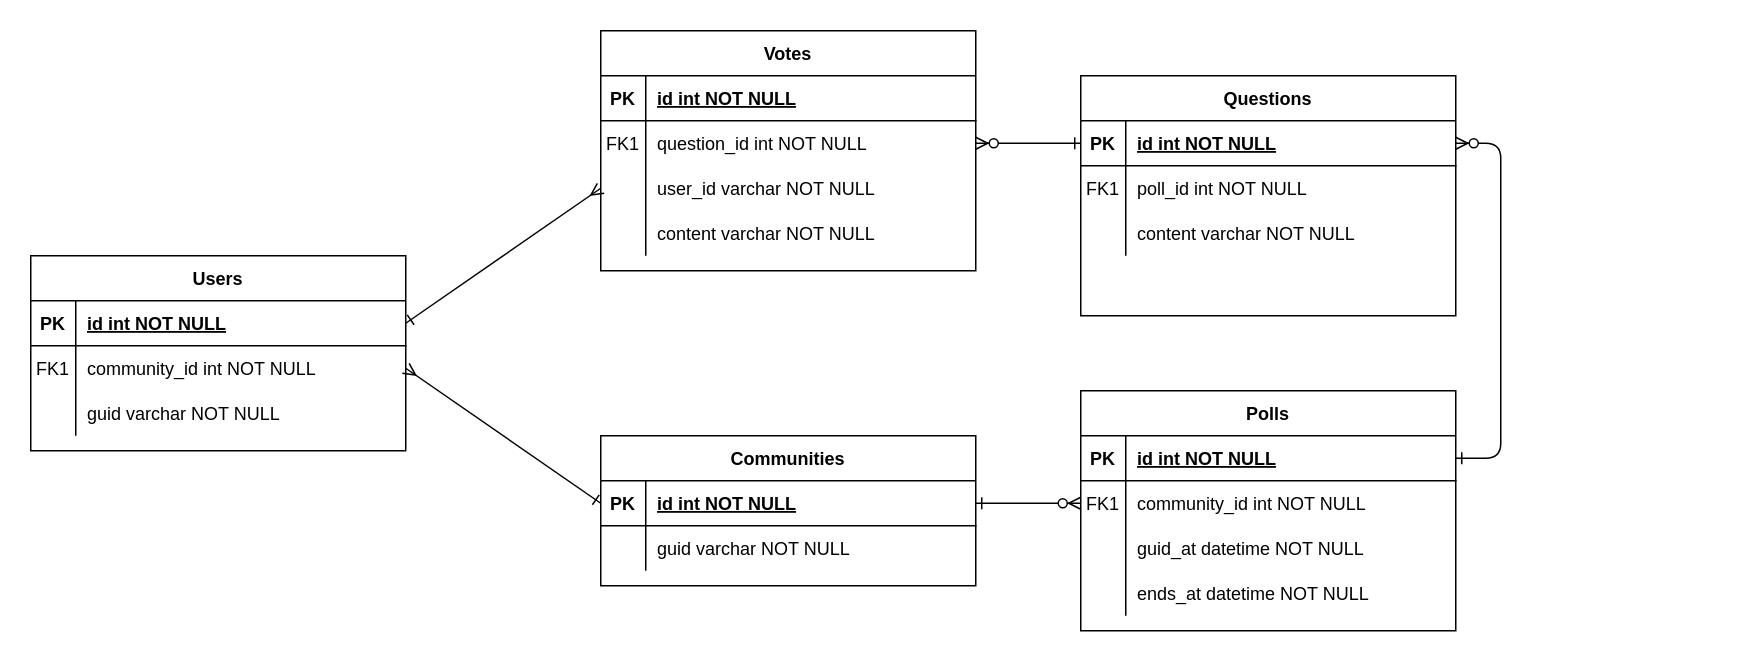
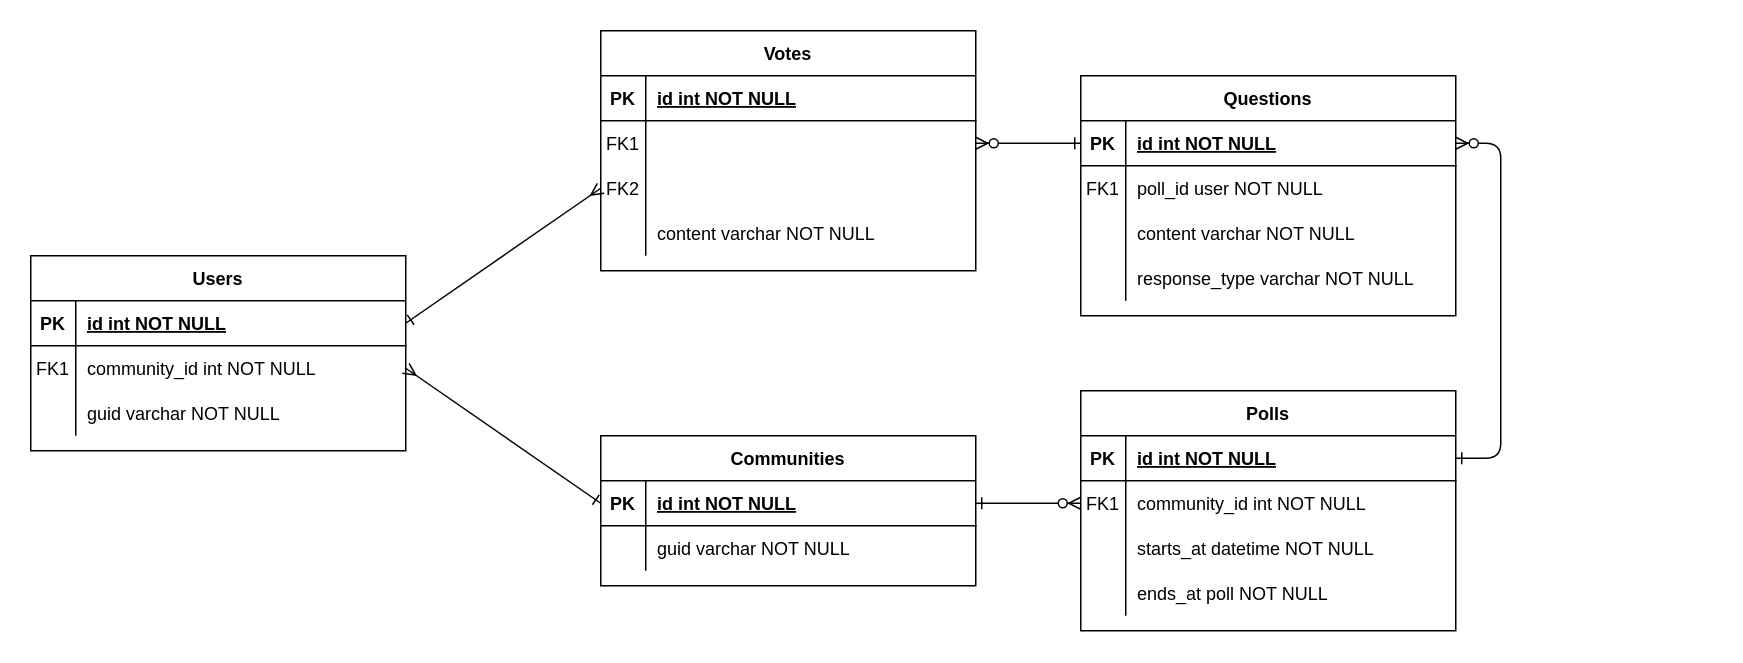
(811, 143) -> none
none -> (623, 188)
(811, 188) -> none
(1221, 189) -> (1229, 189)
none -> (1291, 278)
(1251, 549) -> (1264, 549)
(1254, 594) -> (1231, 594)
